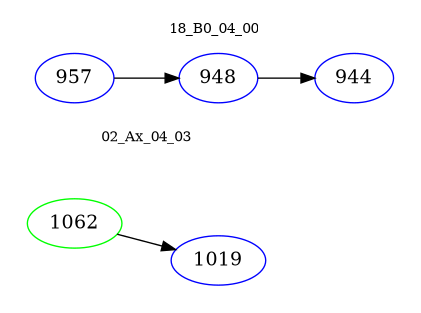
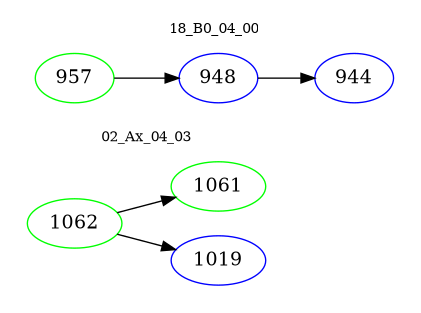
(75, 78) -> (75, 78)
none -> (218, 186)
